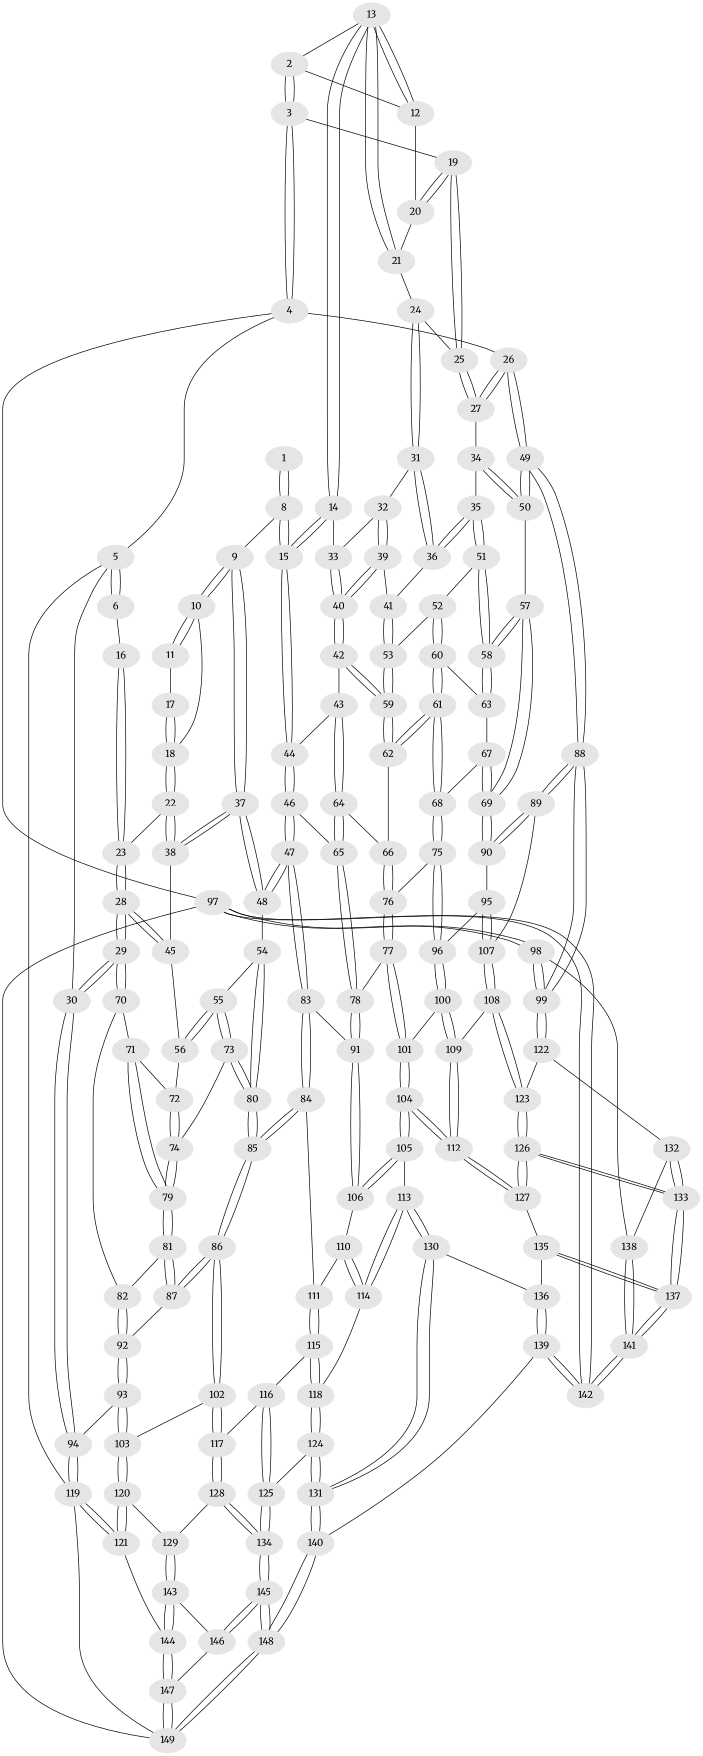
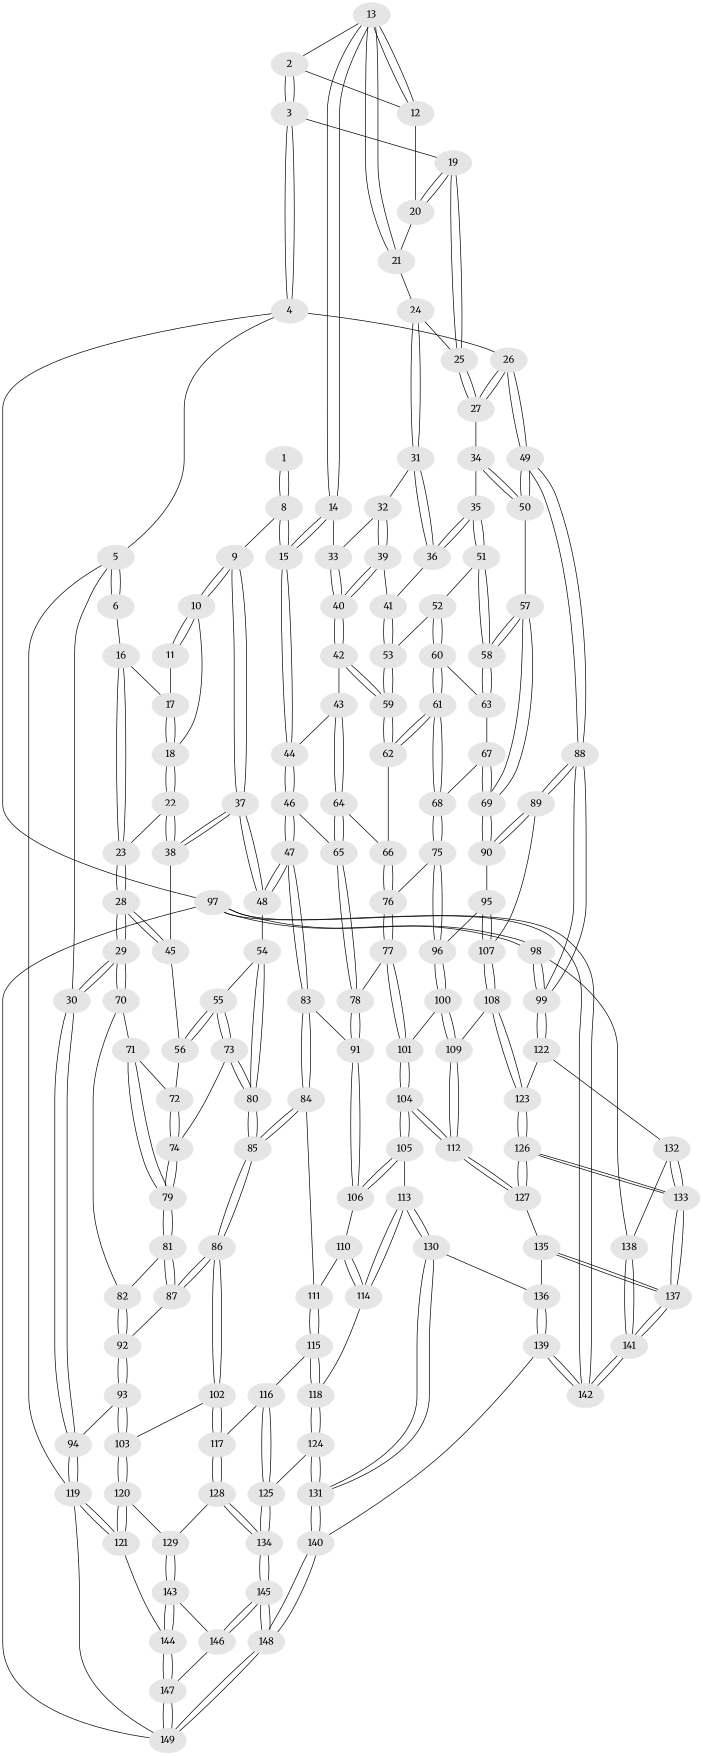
none -> (146, 681)
